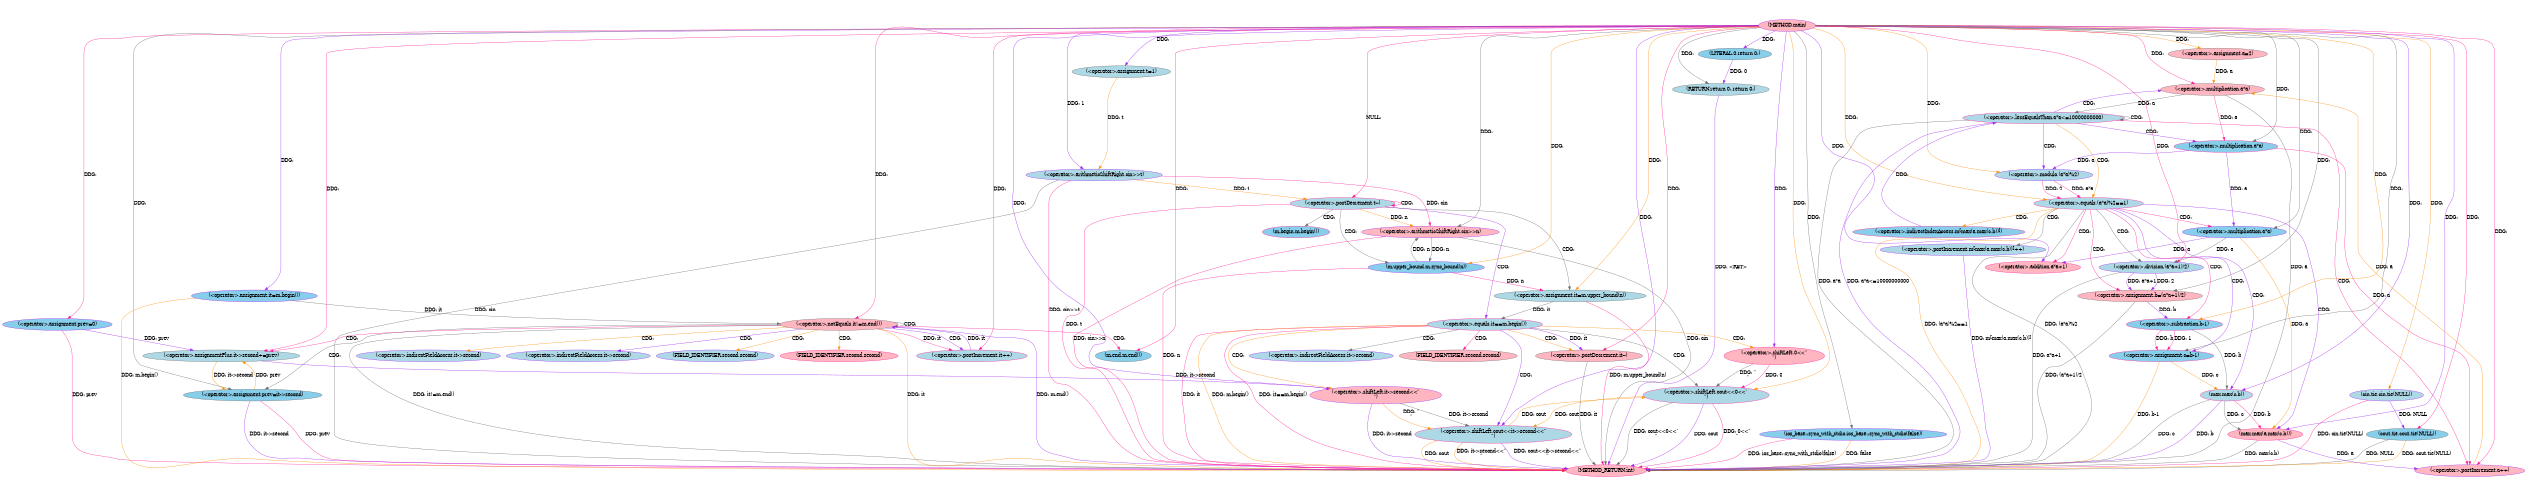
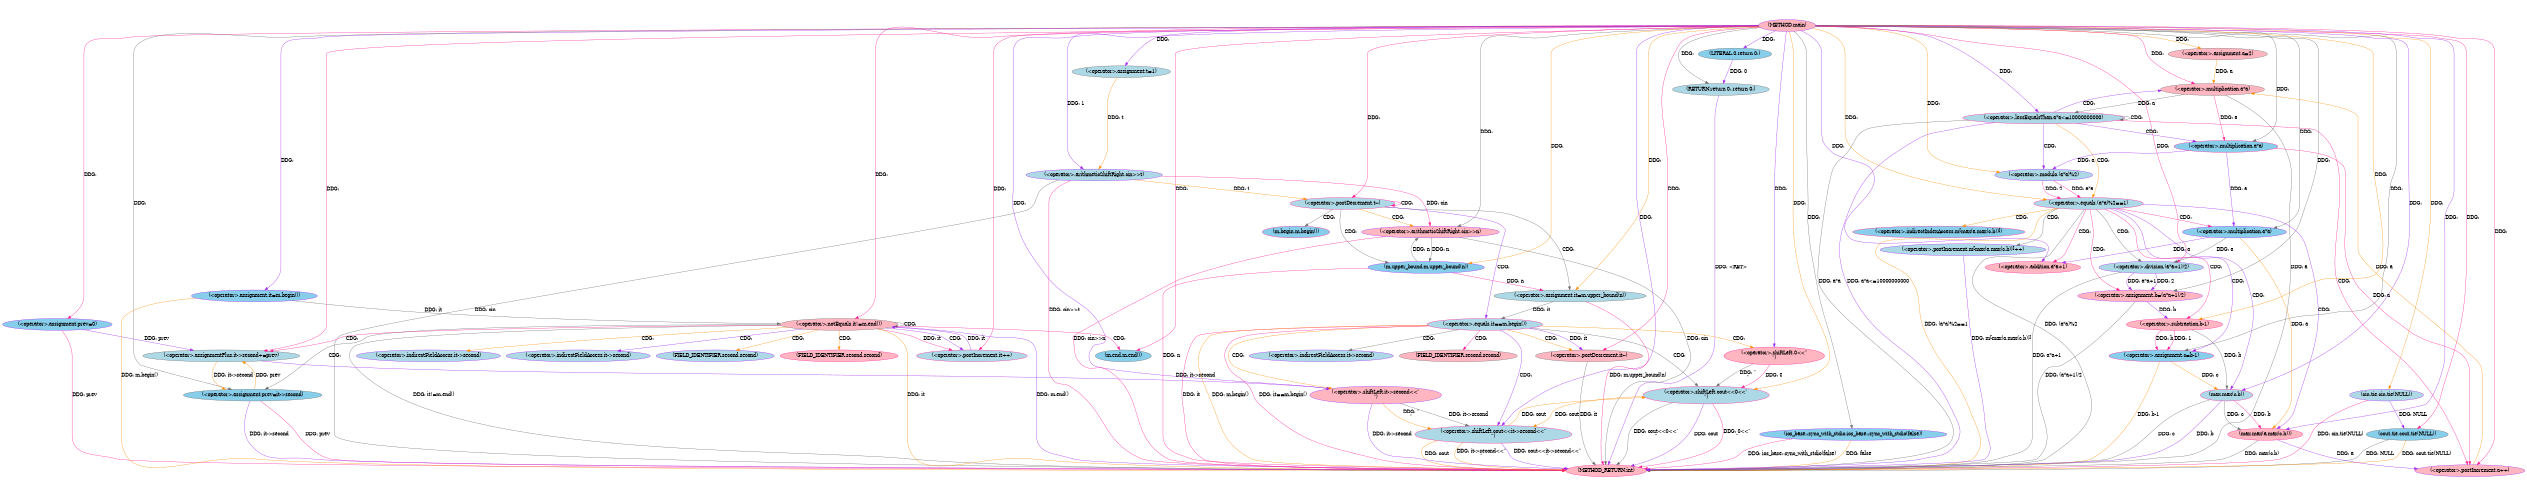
(1375, 118) -> (1375, 118)
(1906, 160) -> (1937, 39)
(1399, 218) -> (1399, 218)
(1426, 267) -> (1426, 267)
(2140, 296) -> (2140, 296)
(2174, 324) -> (2174, 324)
(1130, 426) -> none
